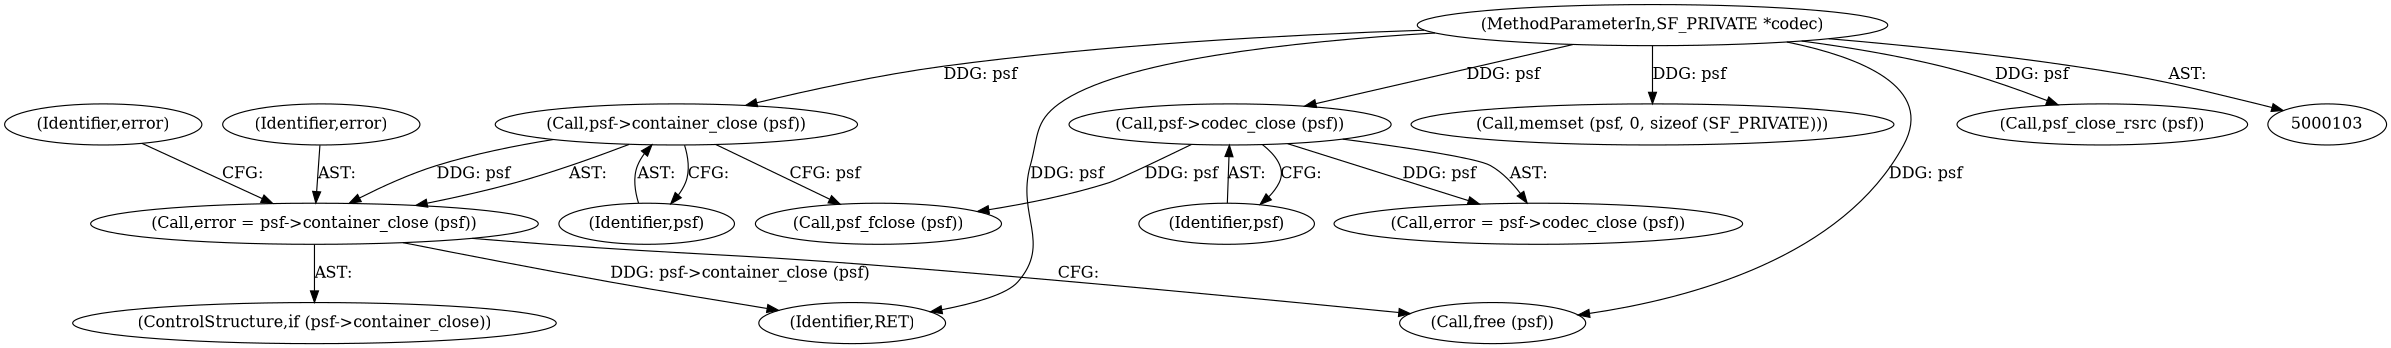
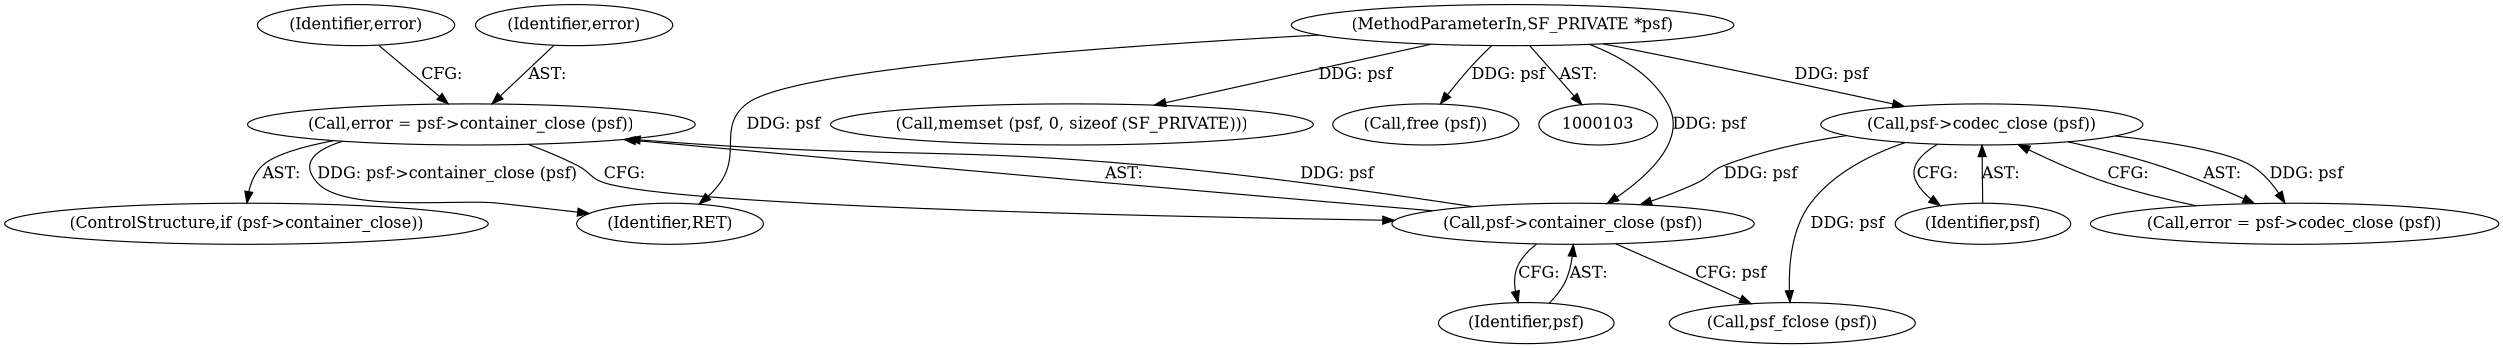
(1652, 25) -> (1513, 25)
(2102, 124) -> none
(2327, 124) -> (1598, 124)
none -> (1745, 158)
none -> (2110, 184)
(936, 270) -> (950, 209)
